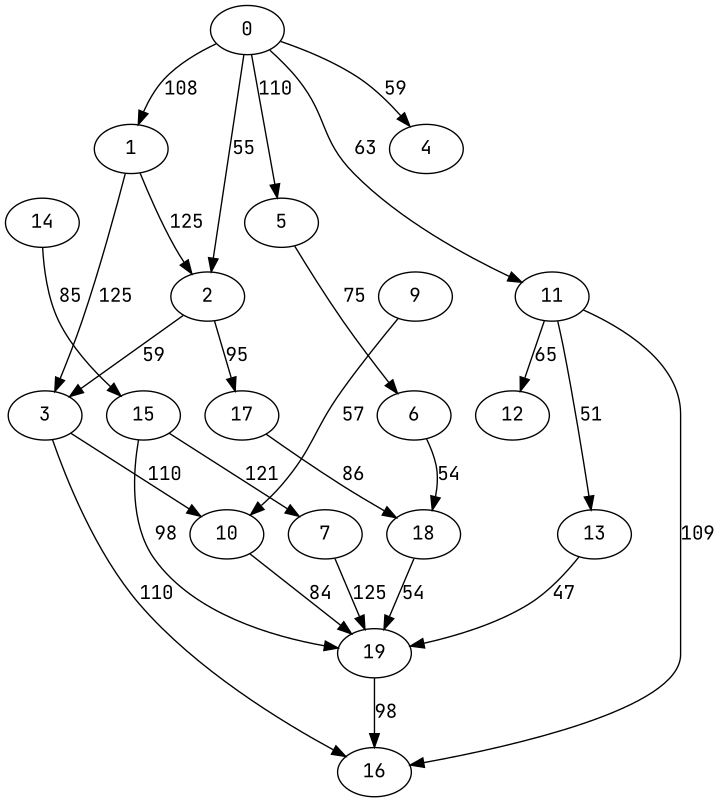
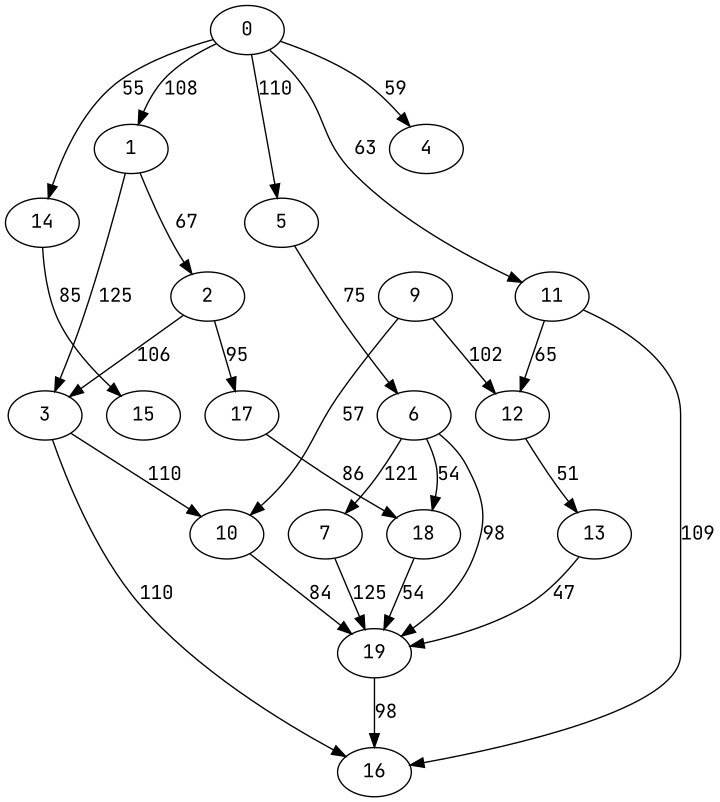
(229, 157) -> (111, 88)
(187, 223) -> (187, 223)
none -> (460, 351)
(154, 356) -> (154, 356)
(575, 408) -> (546, 471)
(228, 471) -> (380, 472)
(179, 585) -> (480, 537)
